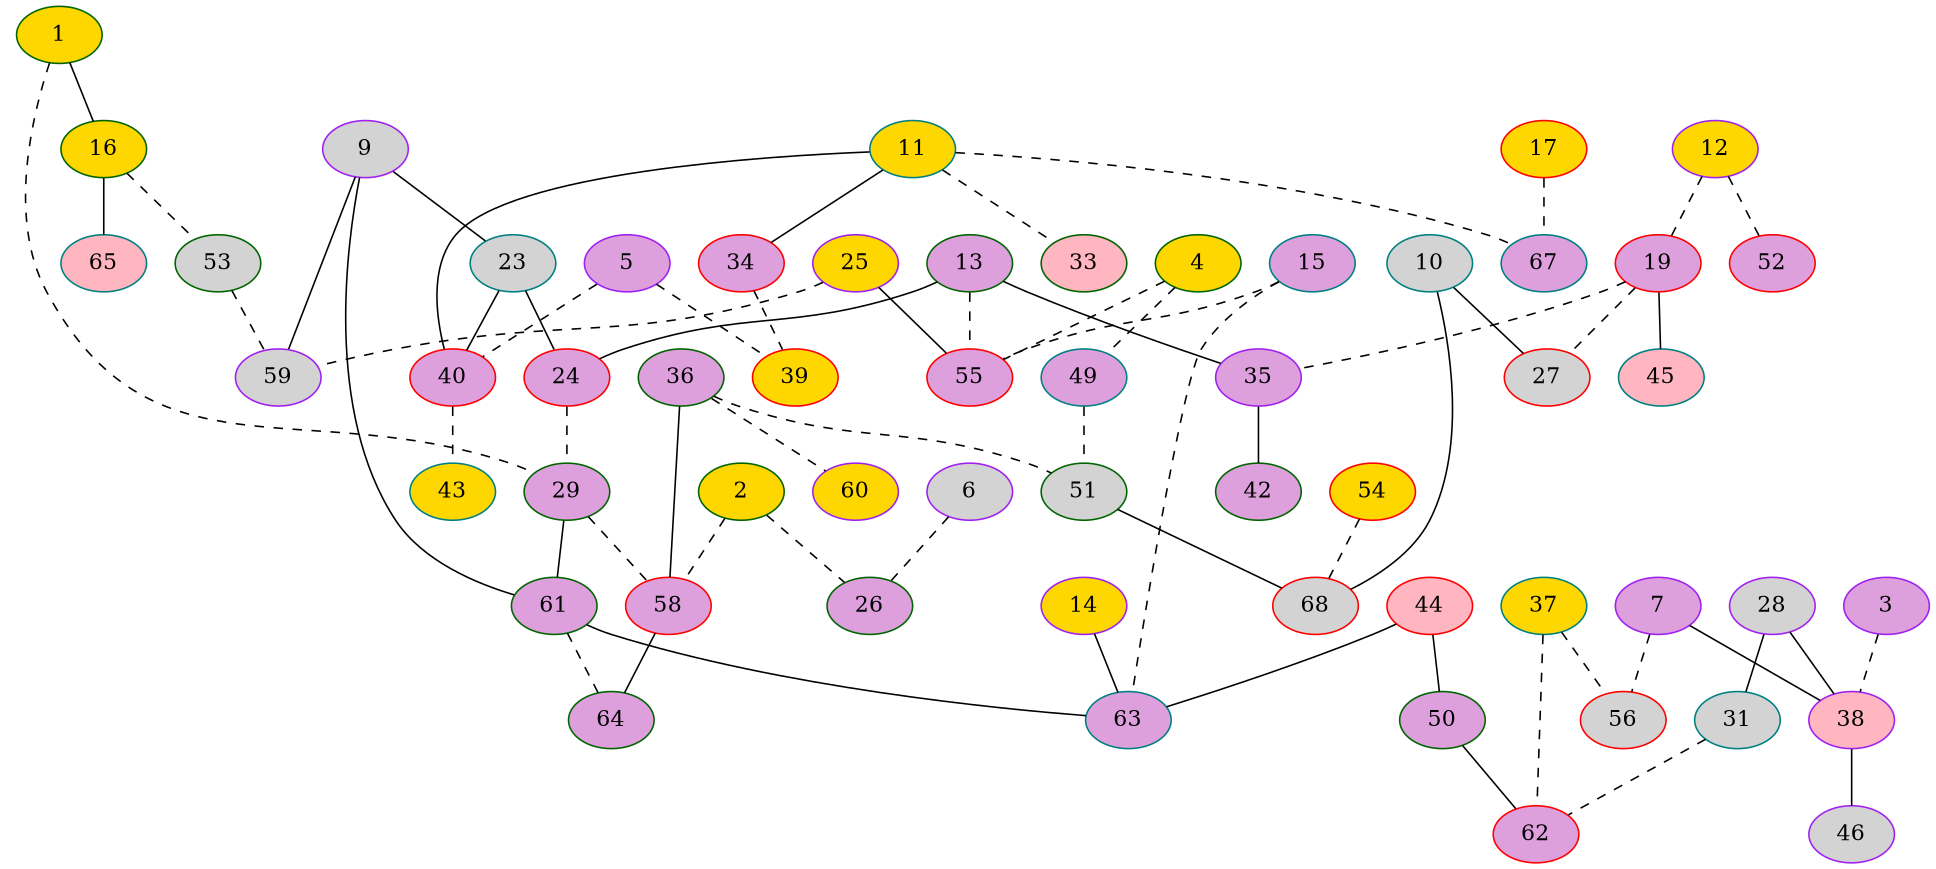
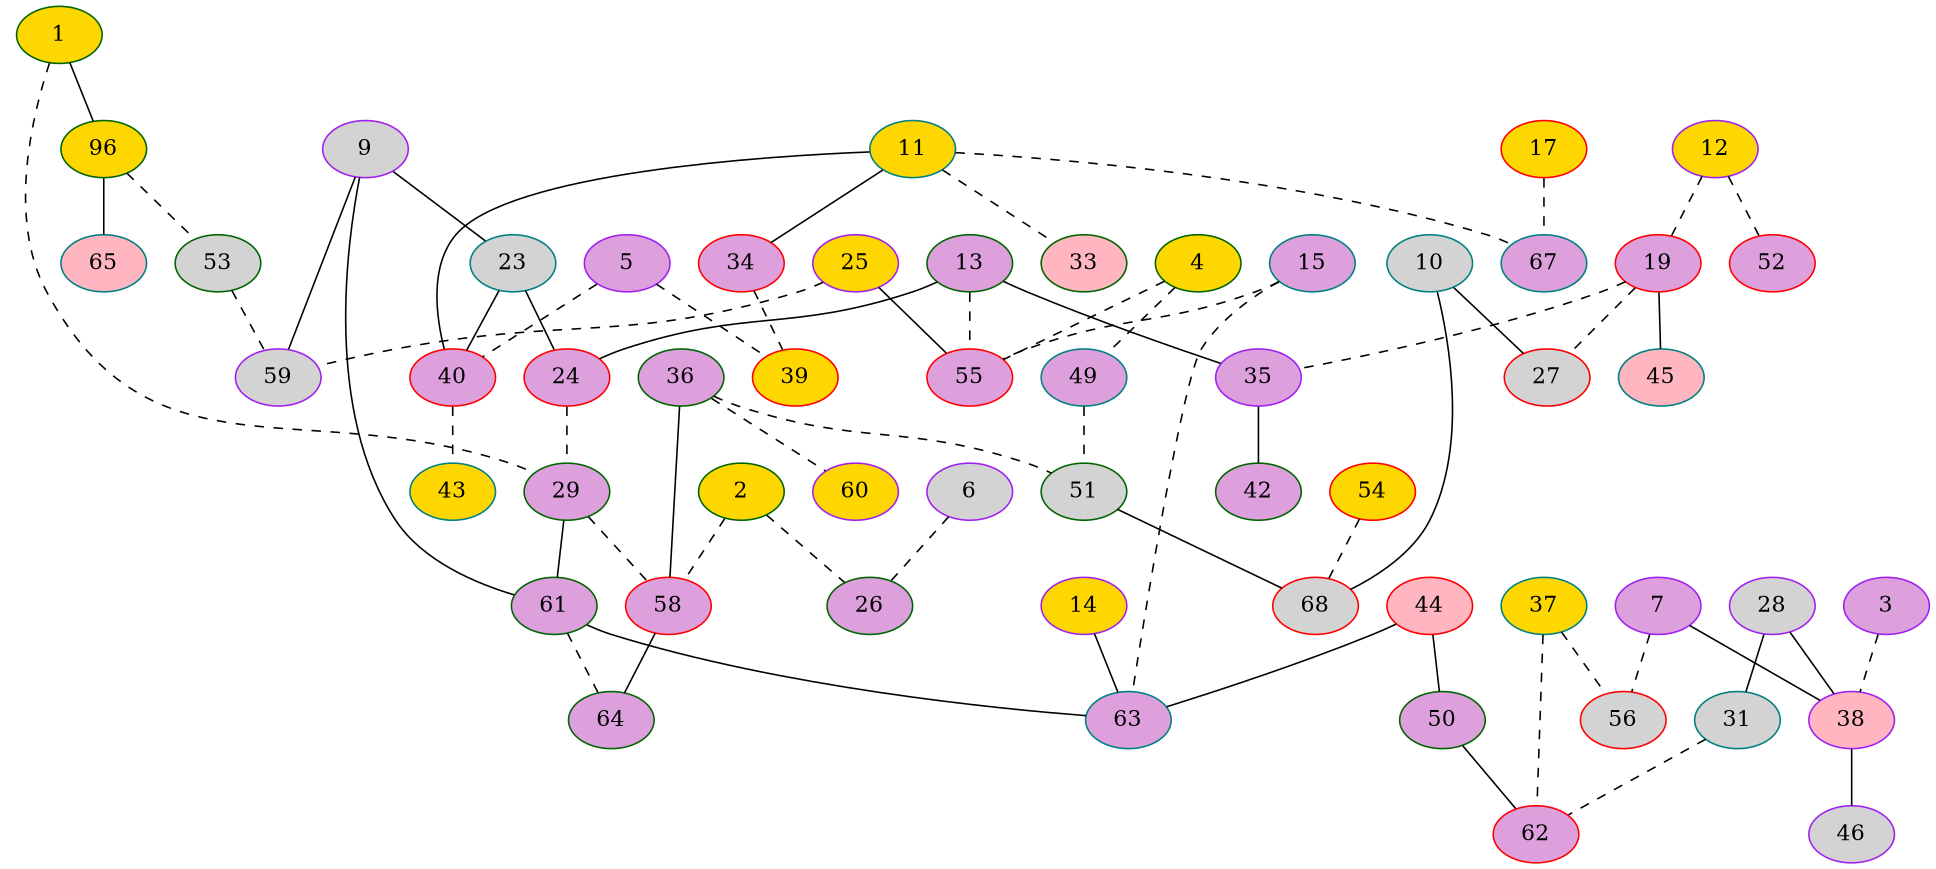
(104, 149) -> (104, 149)
